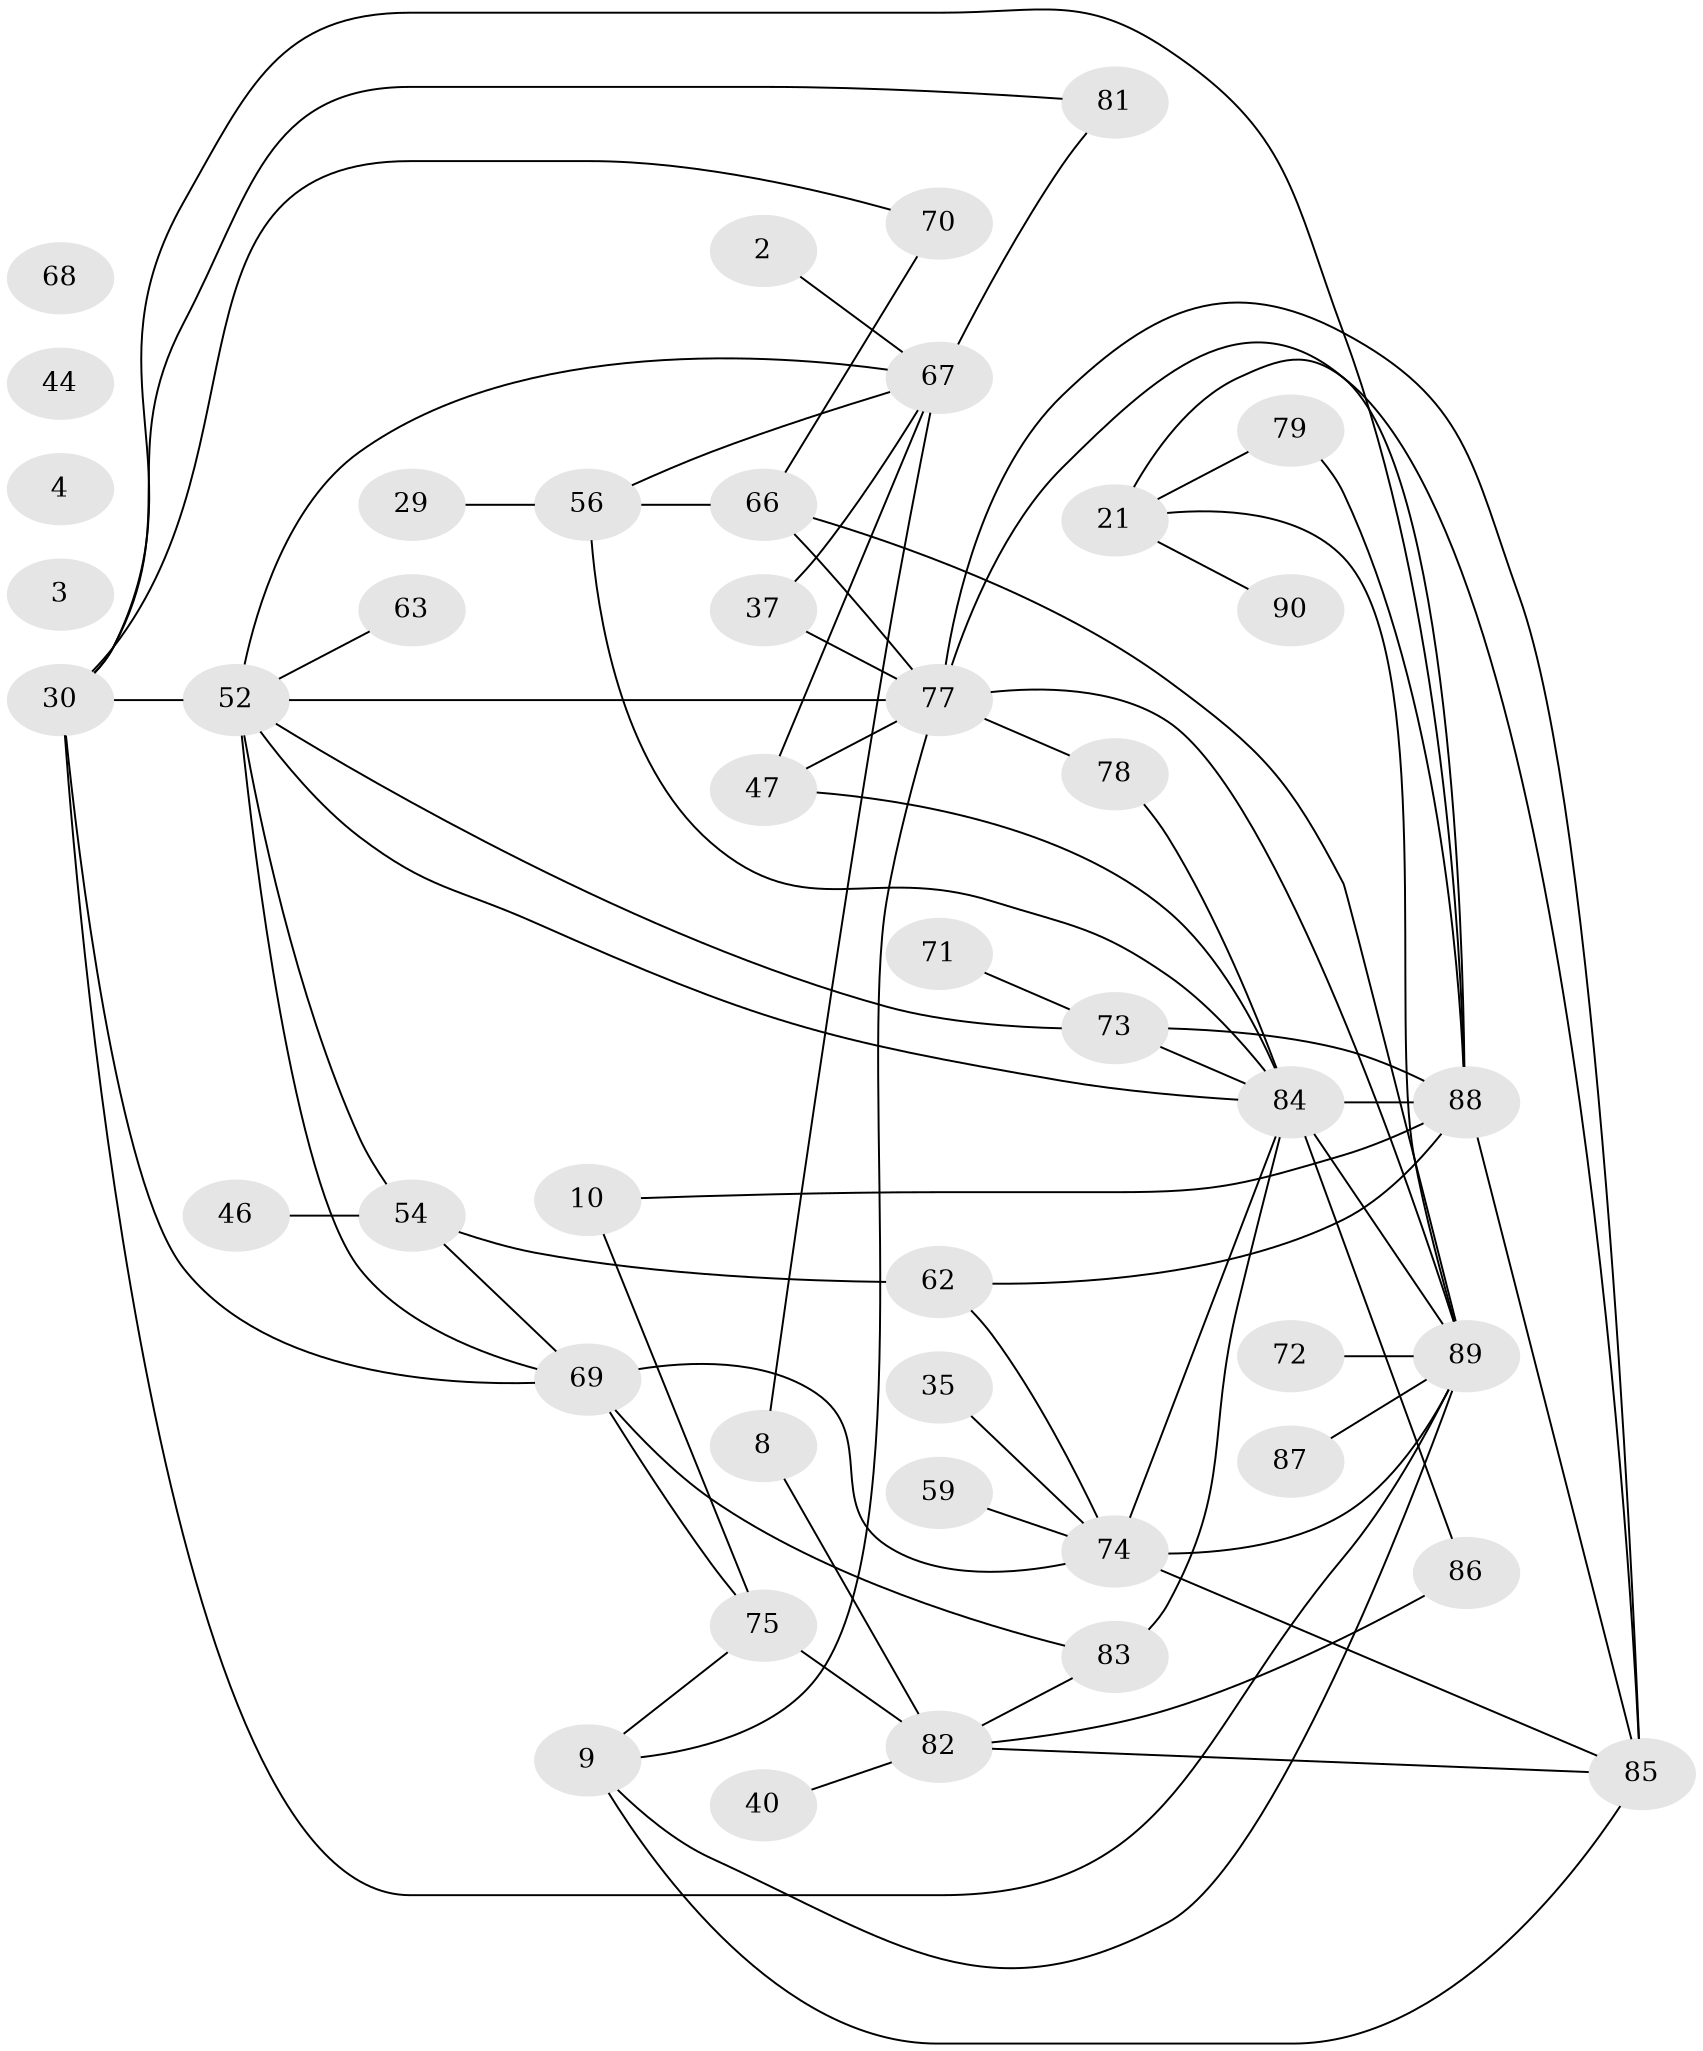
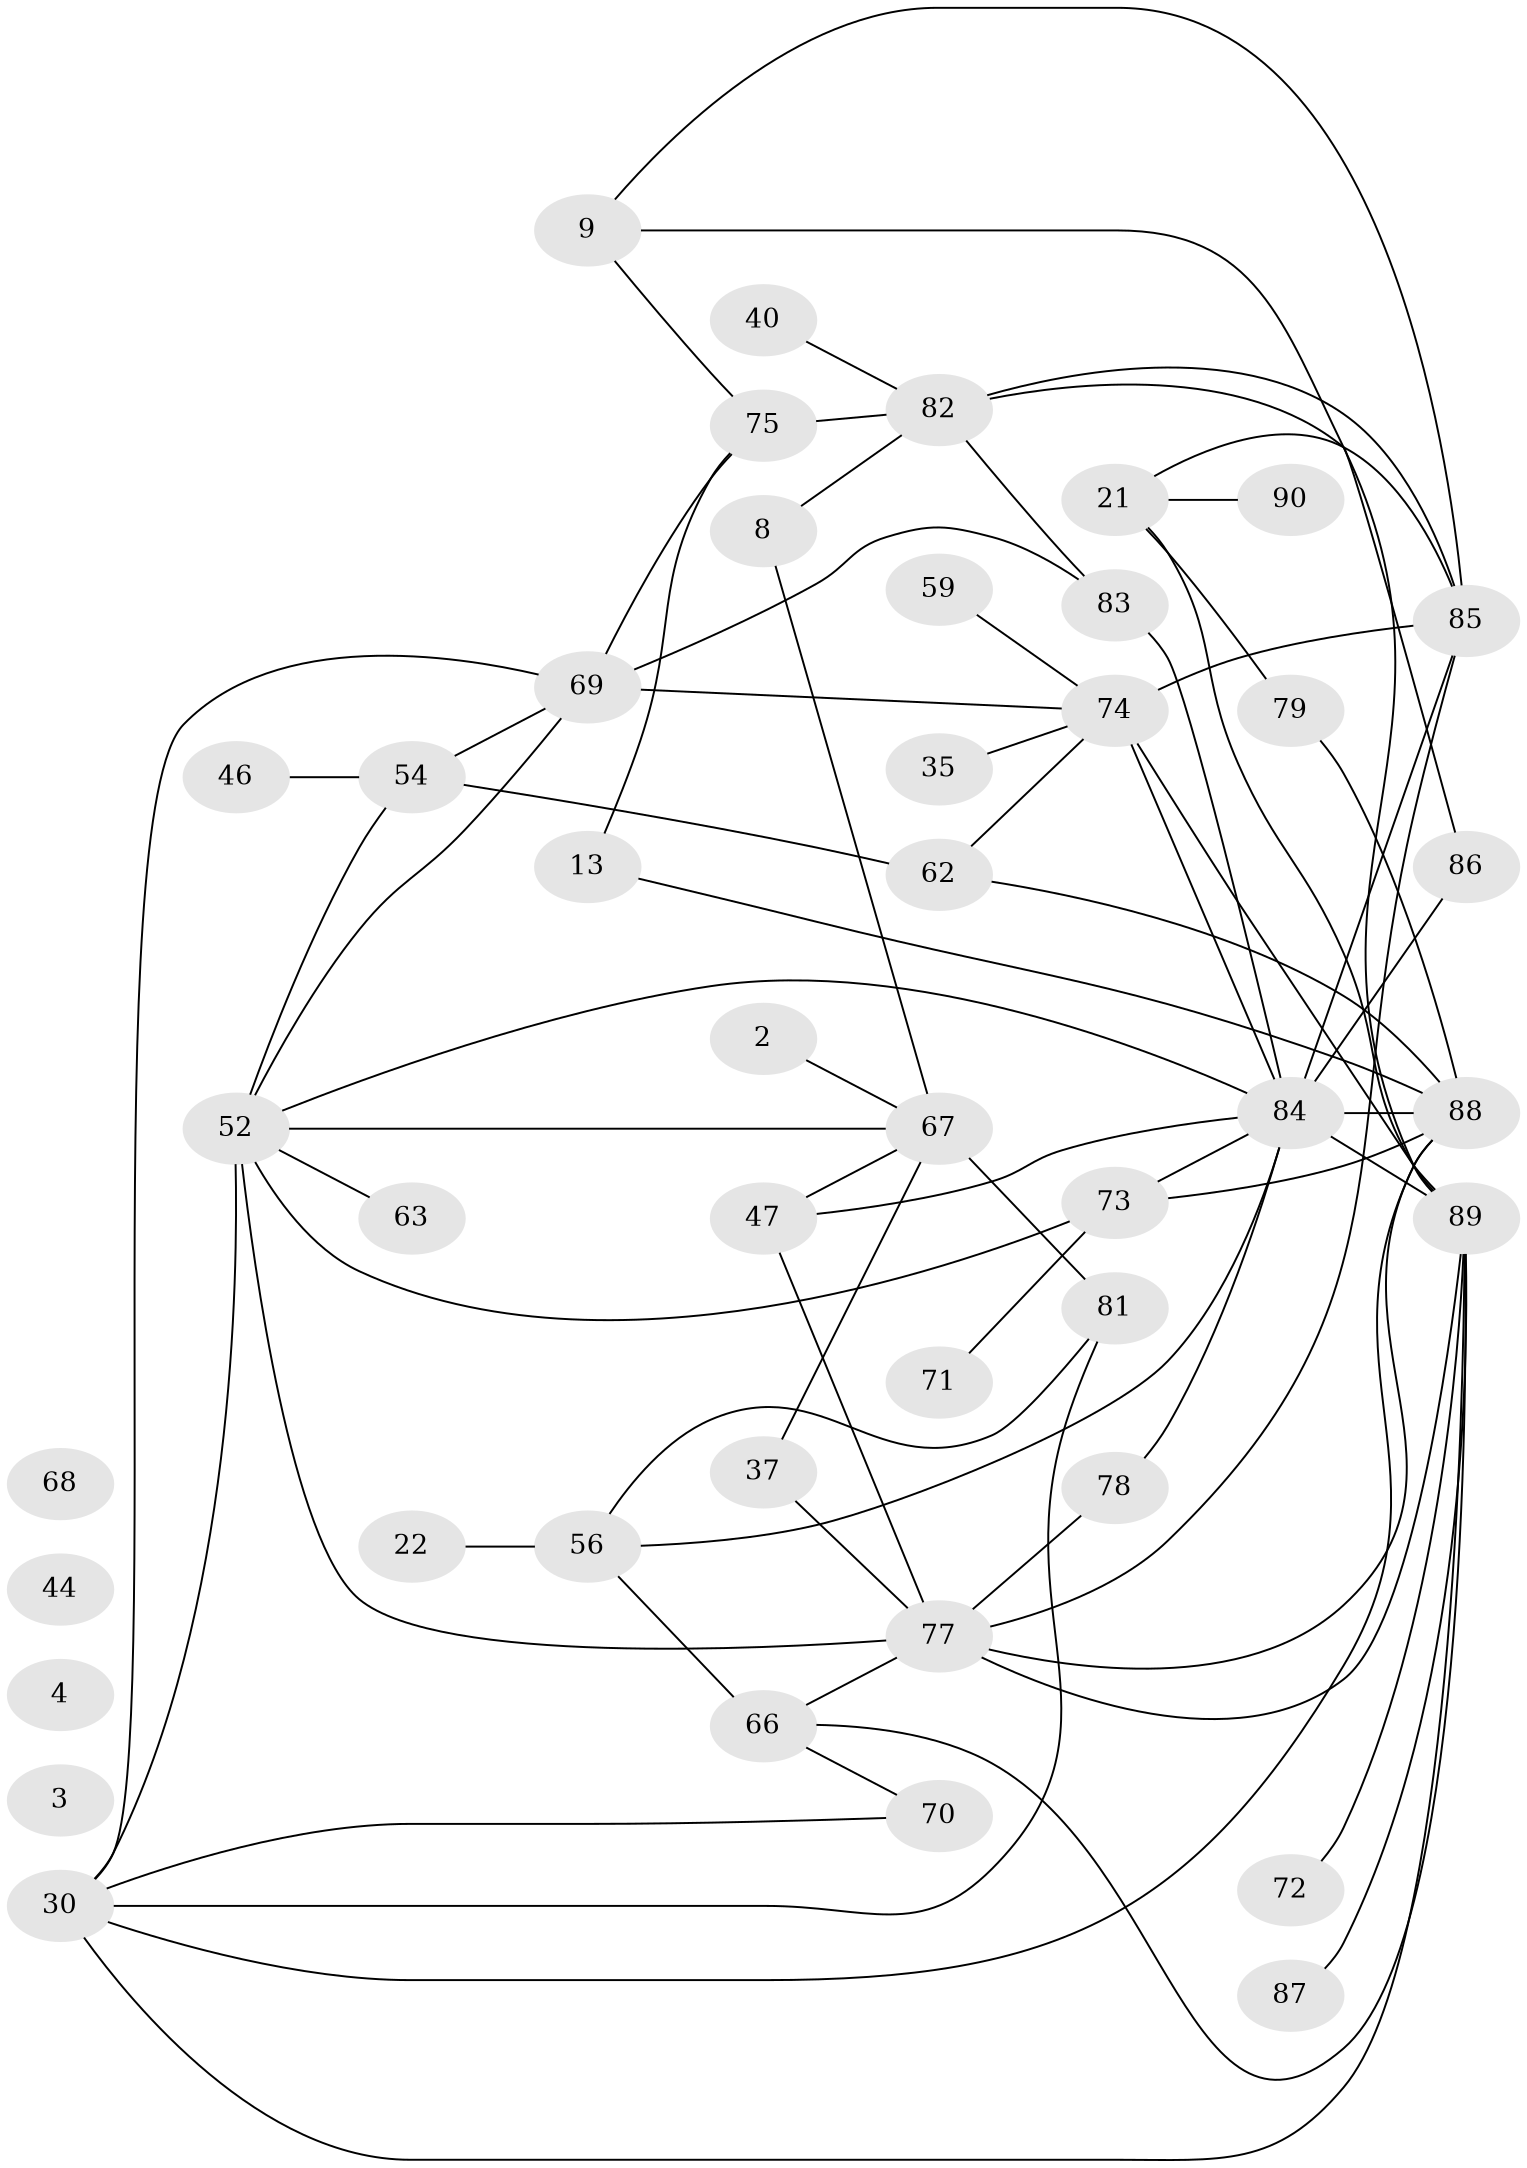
(759, 434) -> (823, 1417)
(412, 505) -> (412, 1547)
(588, 1200) -> (588, 867)
(880, 1308) -> none
(1554, 1438) -> (1390, 835)
